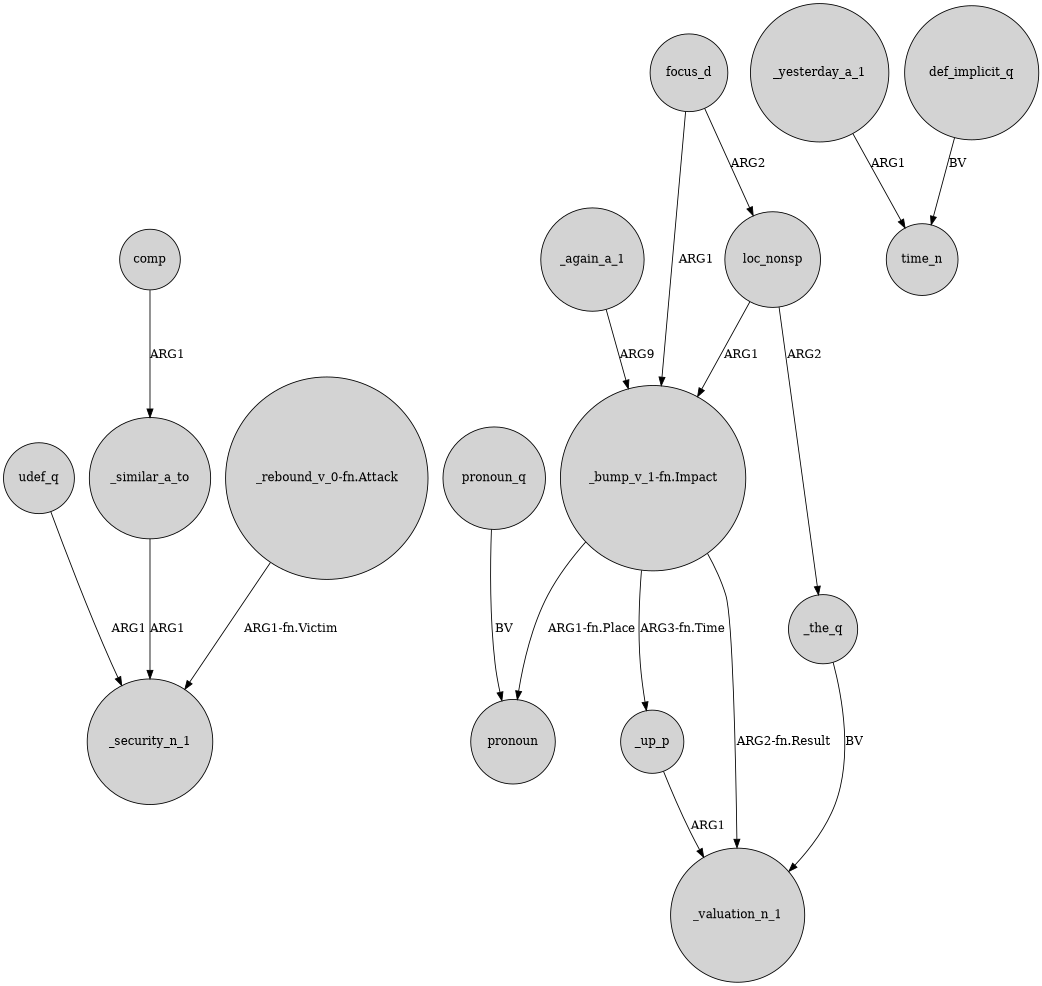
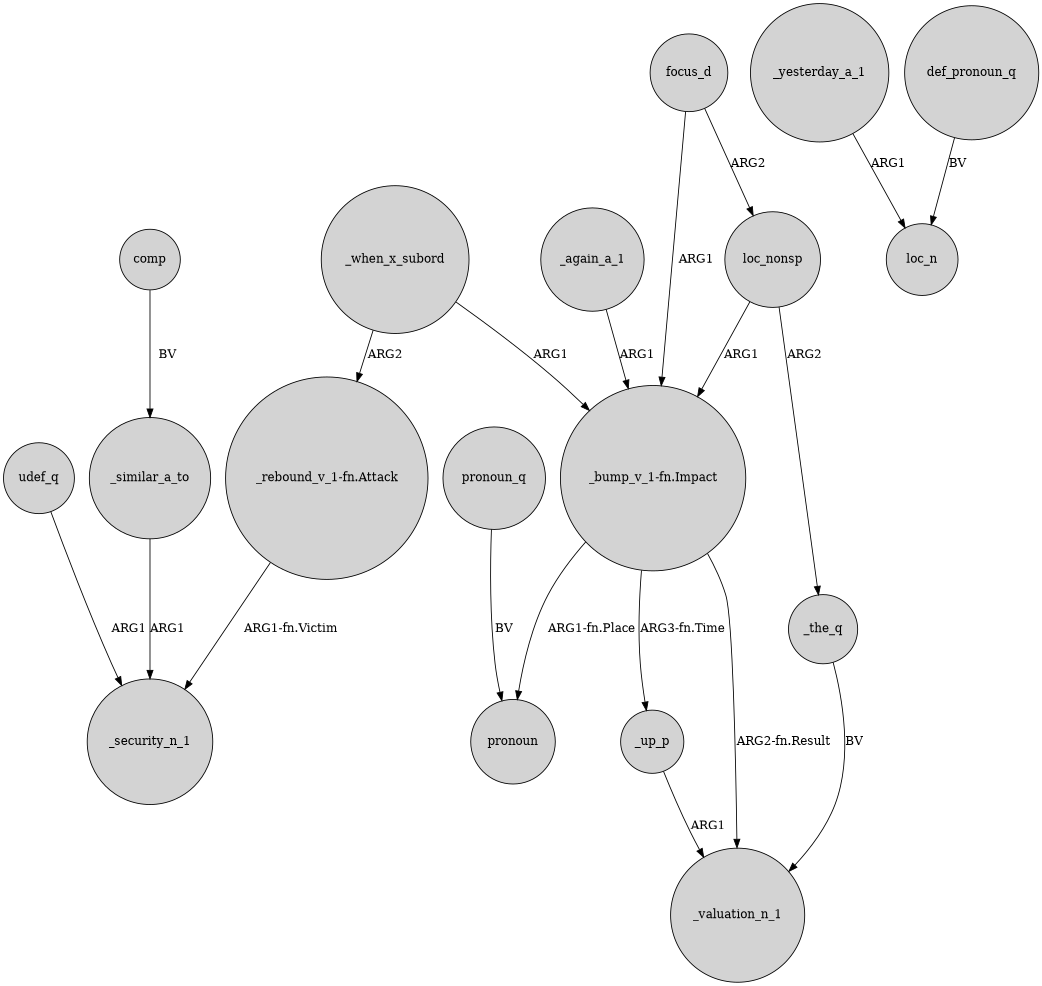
(972, 73) -> (972, 73)
none -> (395, 260)
(922, 260) -> (922, 260)
(168, 355) -> (168, 355)
(637, 355) -> (637, 355)
(327, 478) -> (327, 478)
